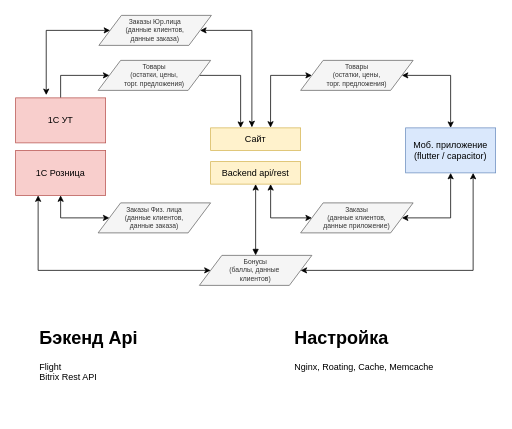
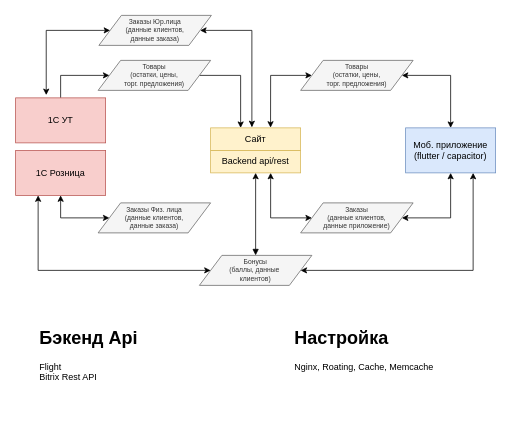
(255, 173) -> (255, 162)
